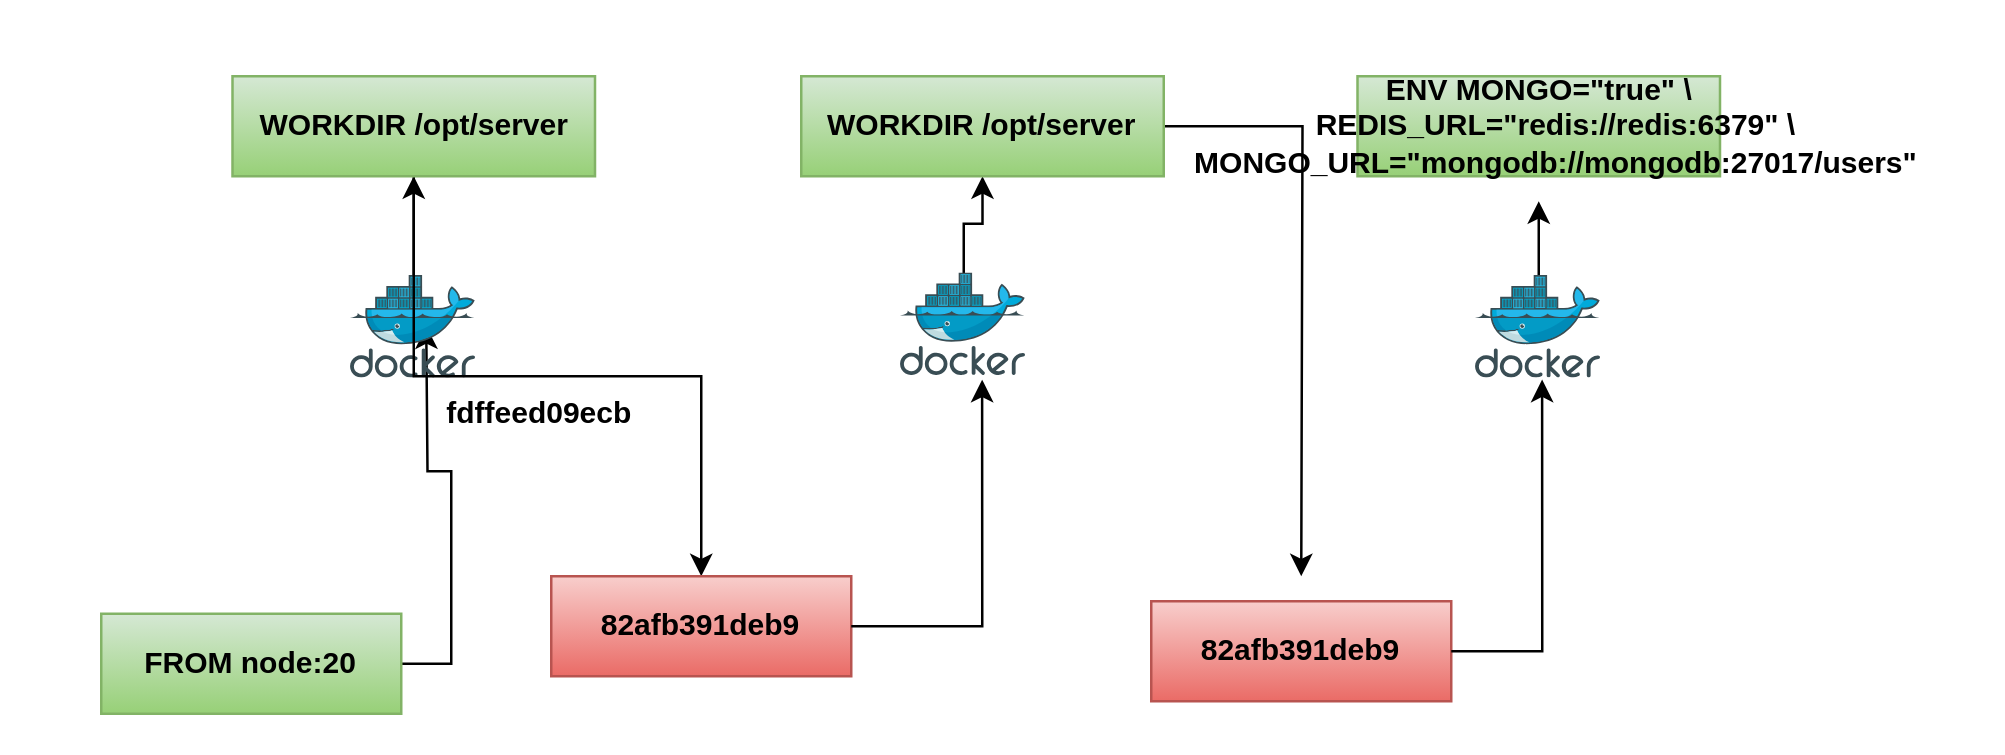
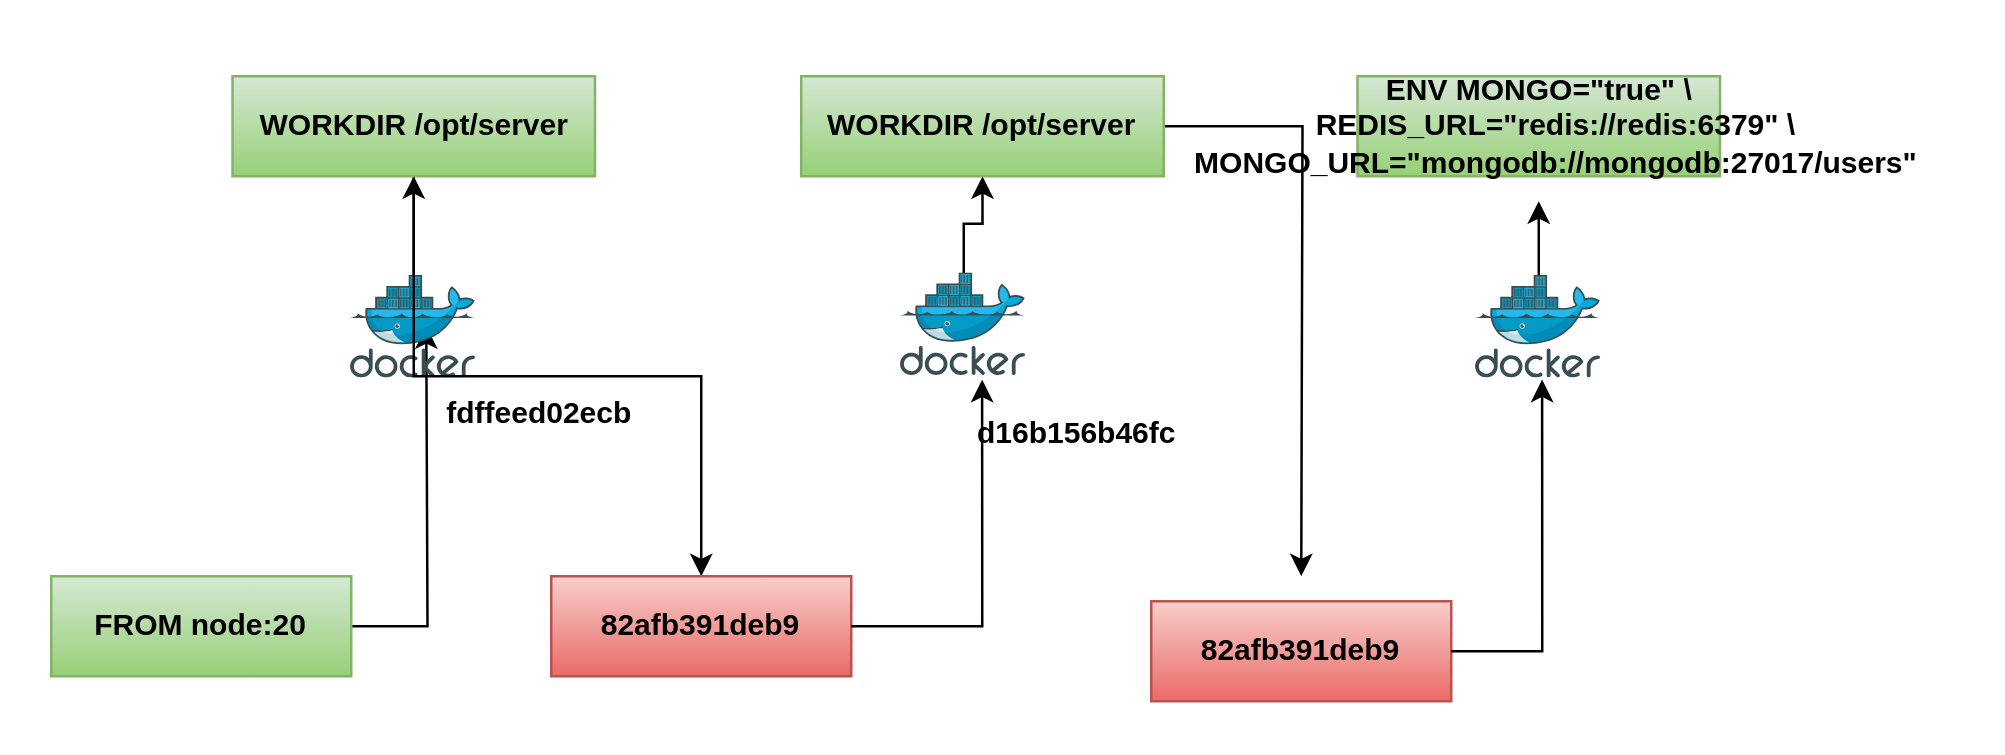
(540, 414) -> (540, 414)
none -> (1076, 434)
(251, 664) -> (201, 626)
